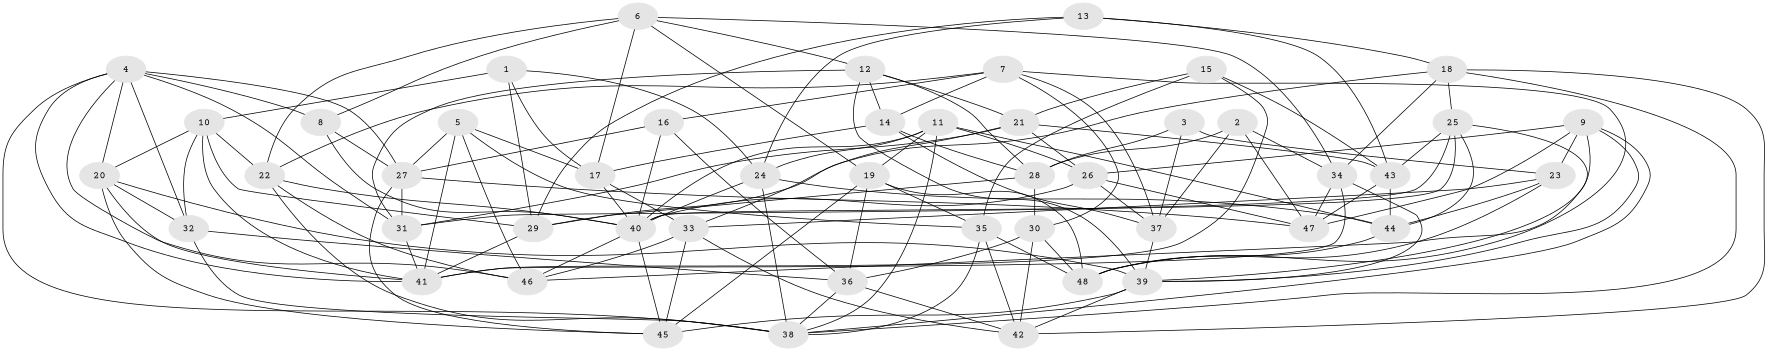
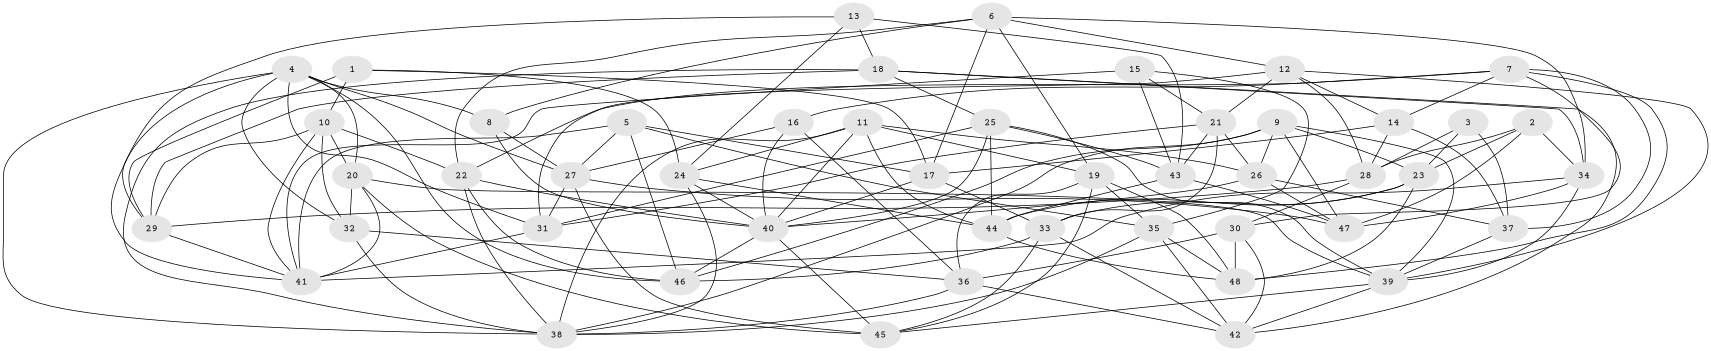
(1197, 176) -> (1476, 149)
